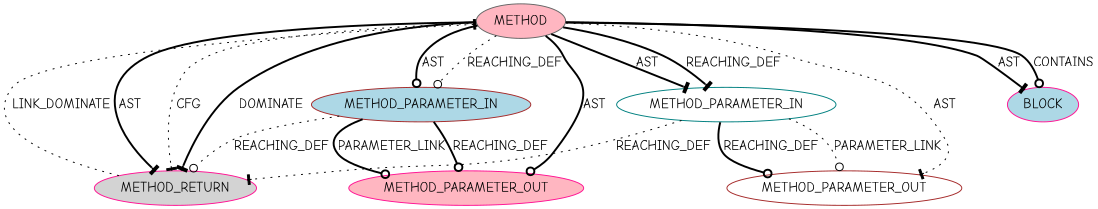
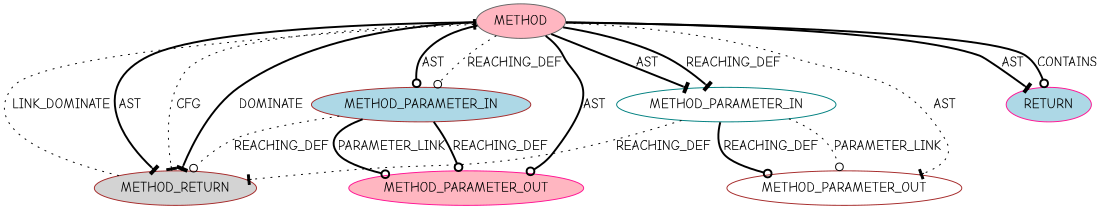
(1043, 105) -> (1049, 105)
(175, 188) -> (175, 188)
